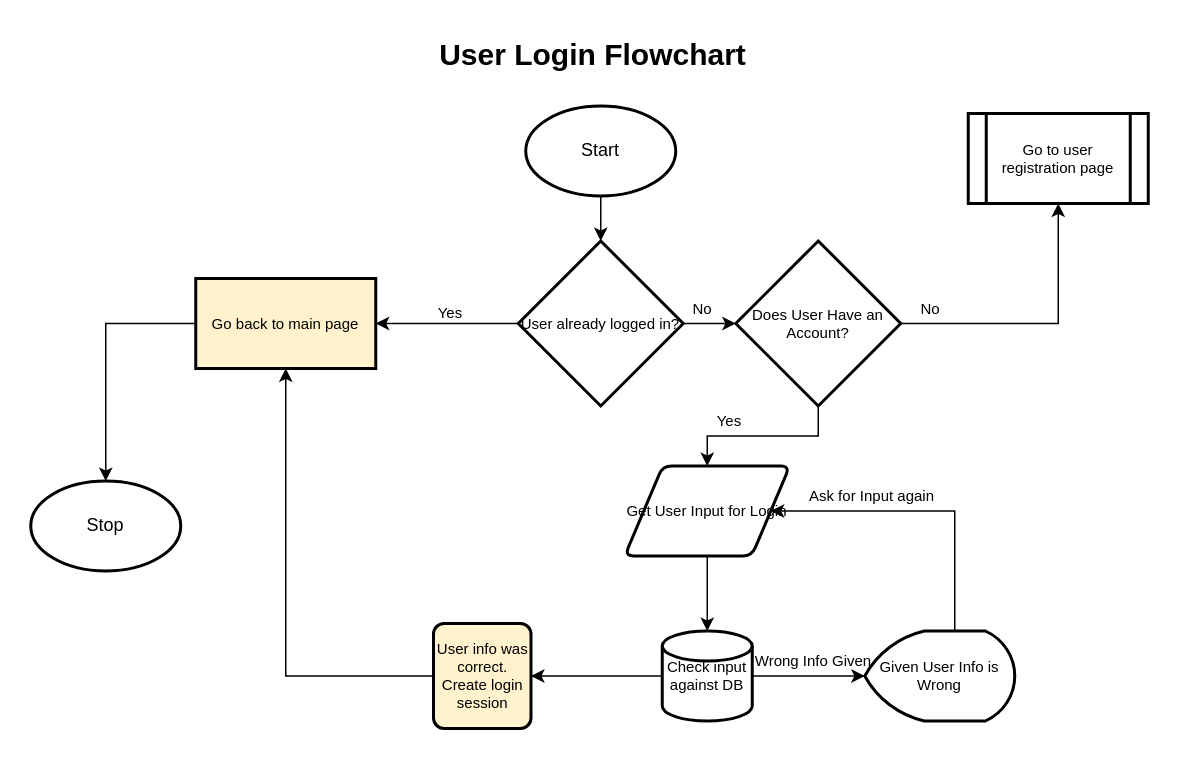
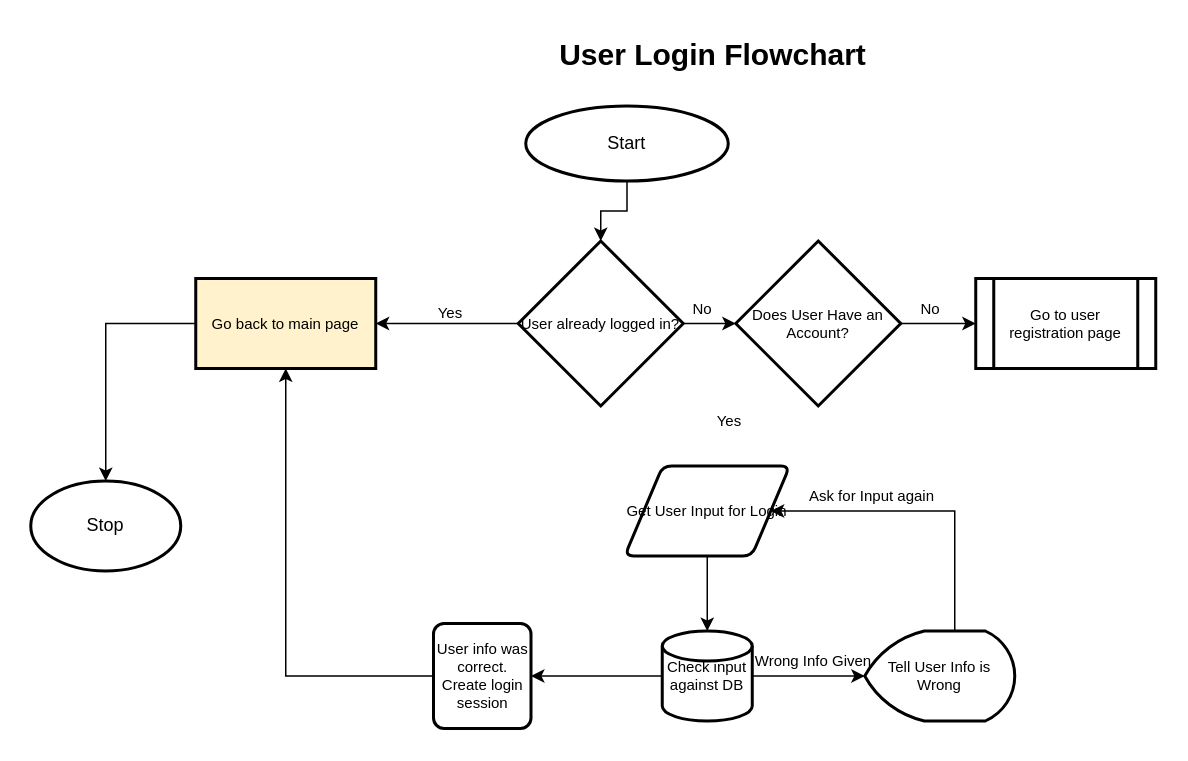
(593, 53) -> (713, 53)
(601, 151) -> (627, 143)
(1058, 158) -> (1066, 323)
(768, 436) -> none
(482, 676) -> (482, 676)
(940, 676) -> (940, 676)
